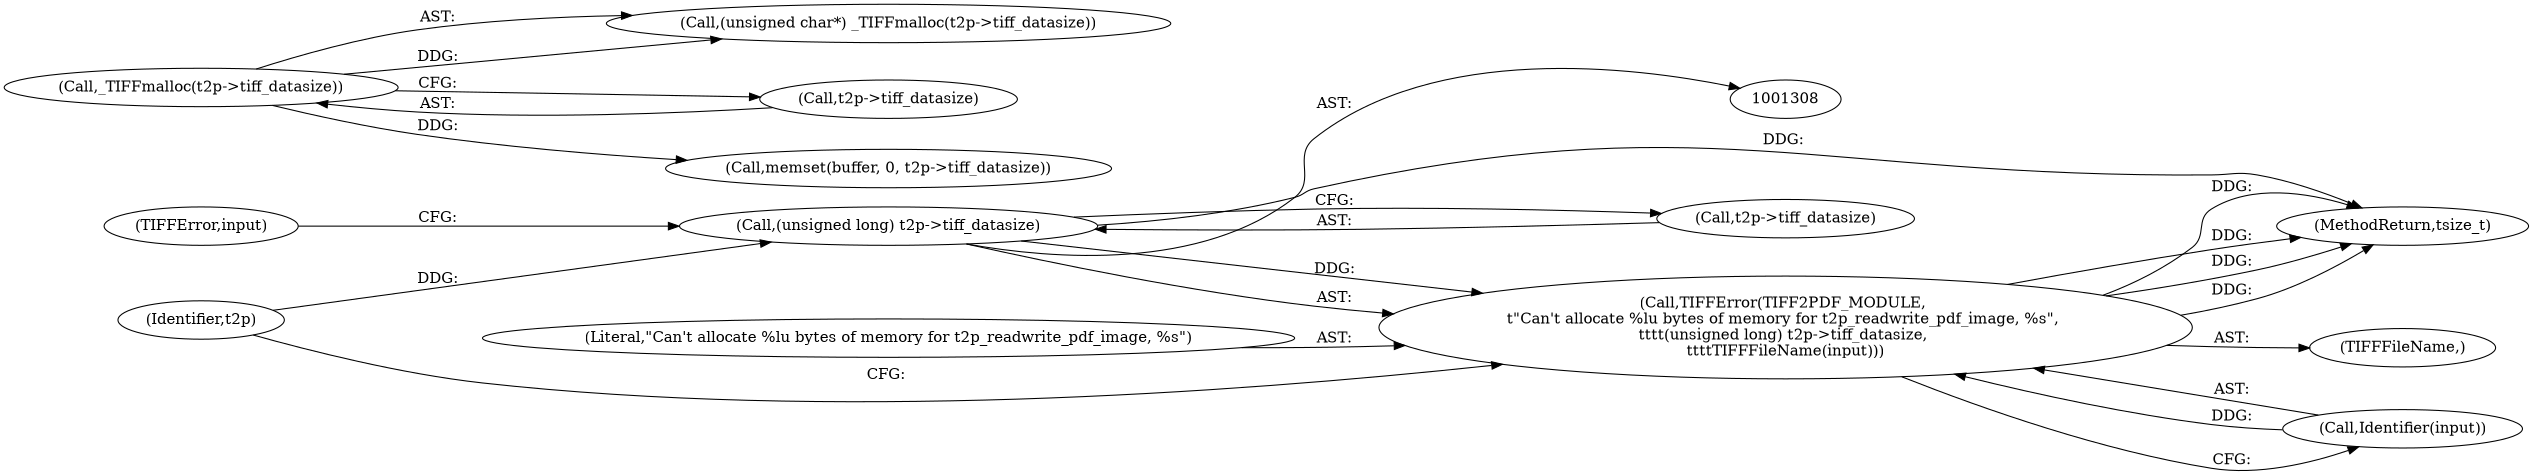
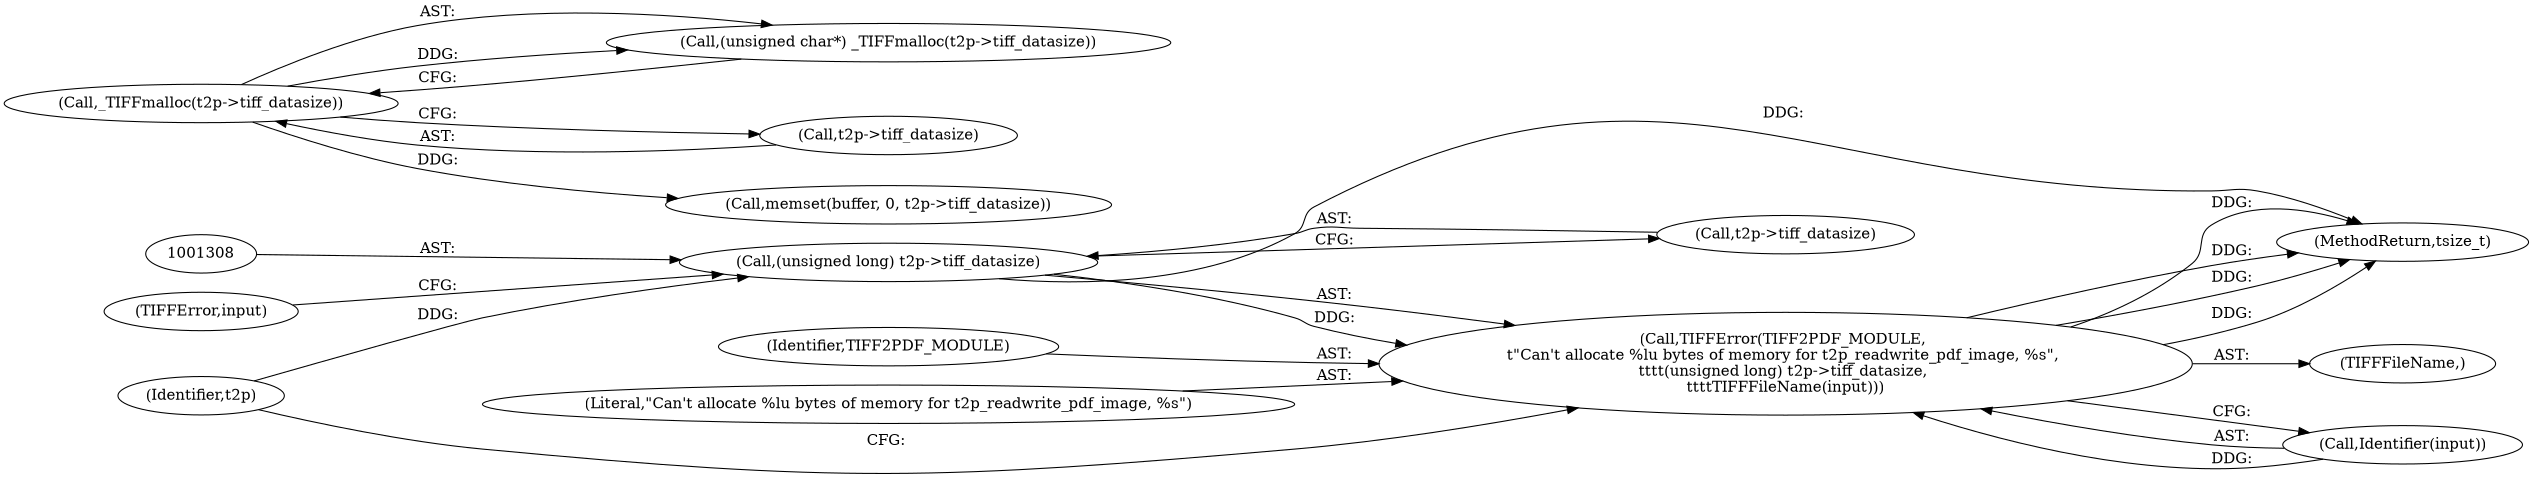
none -> (561, 78)
(1325, 132) -> (463, 257)
none -> (889, 347)
